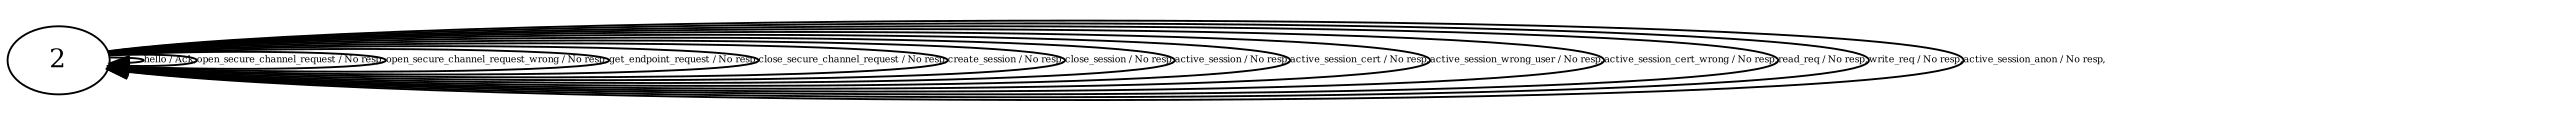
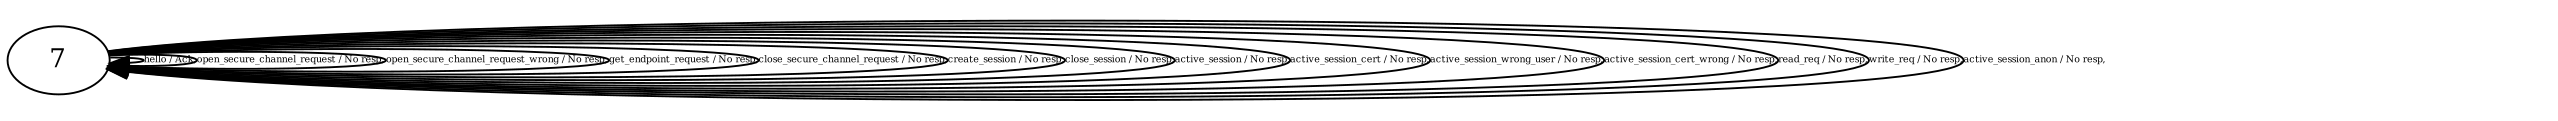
(59, 60) -> (59, 60)
